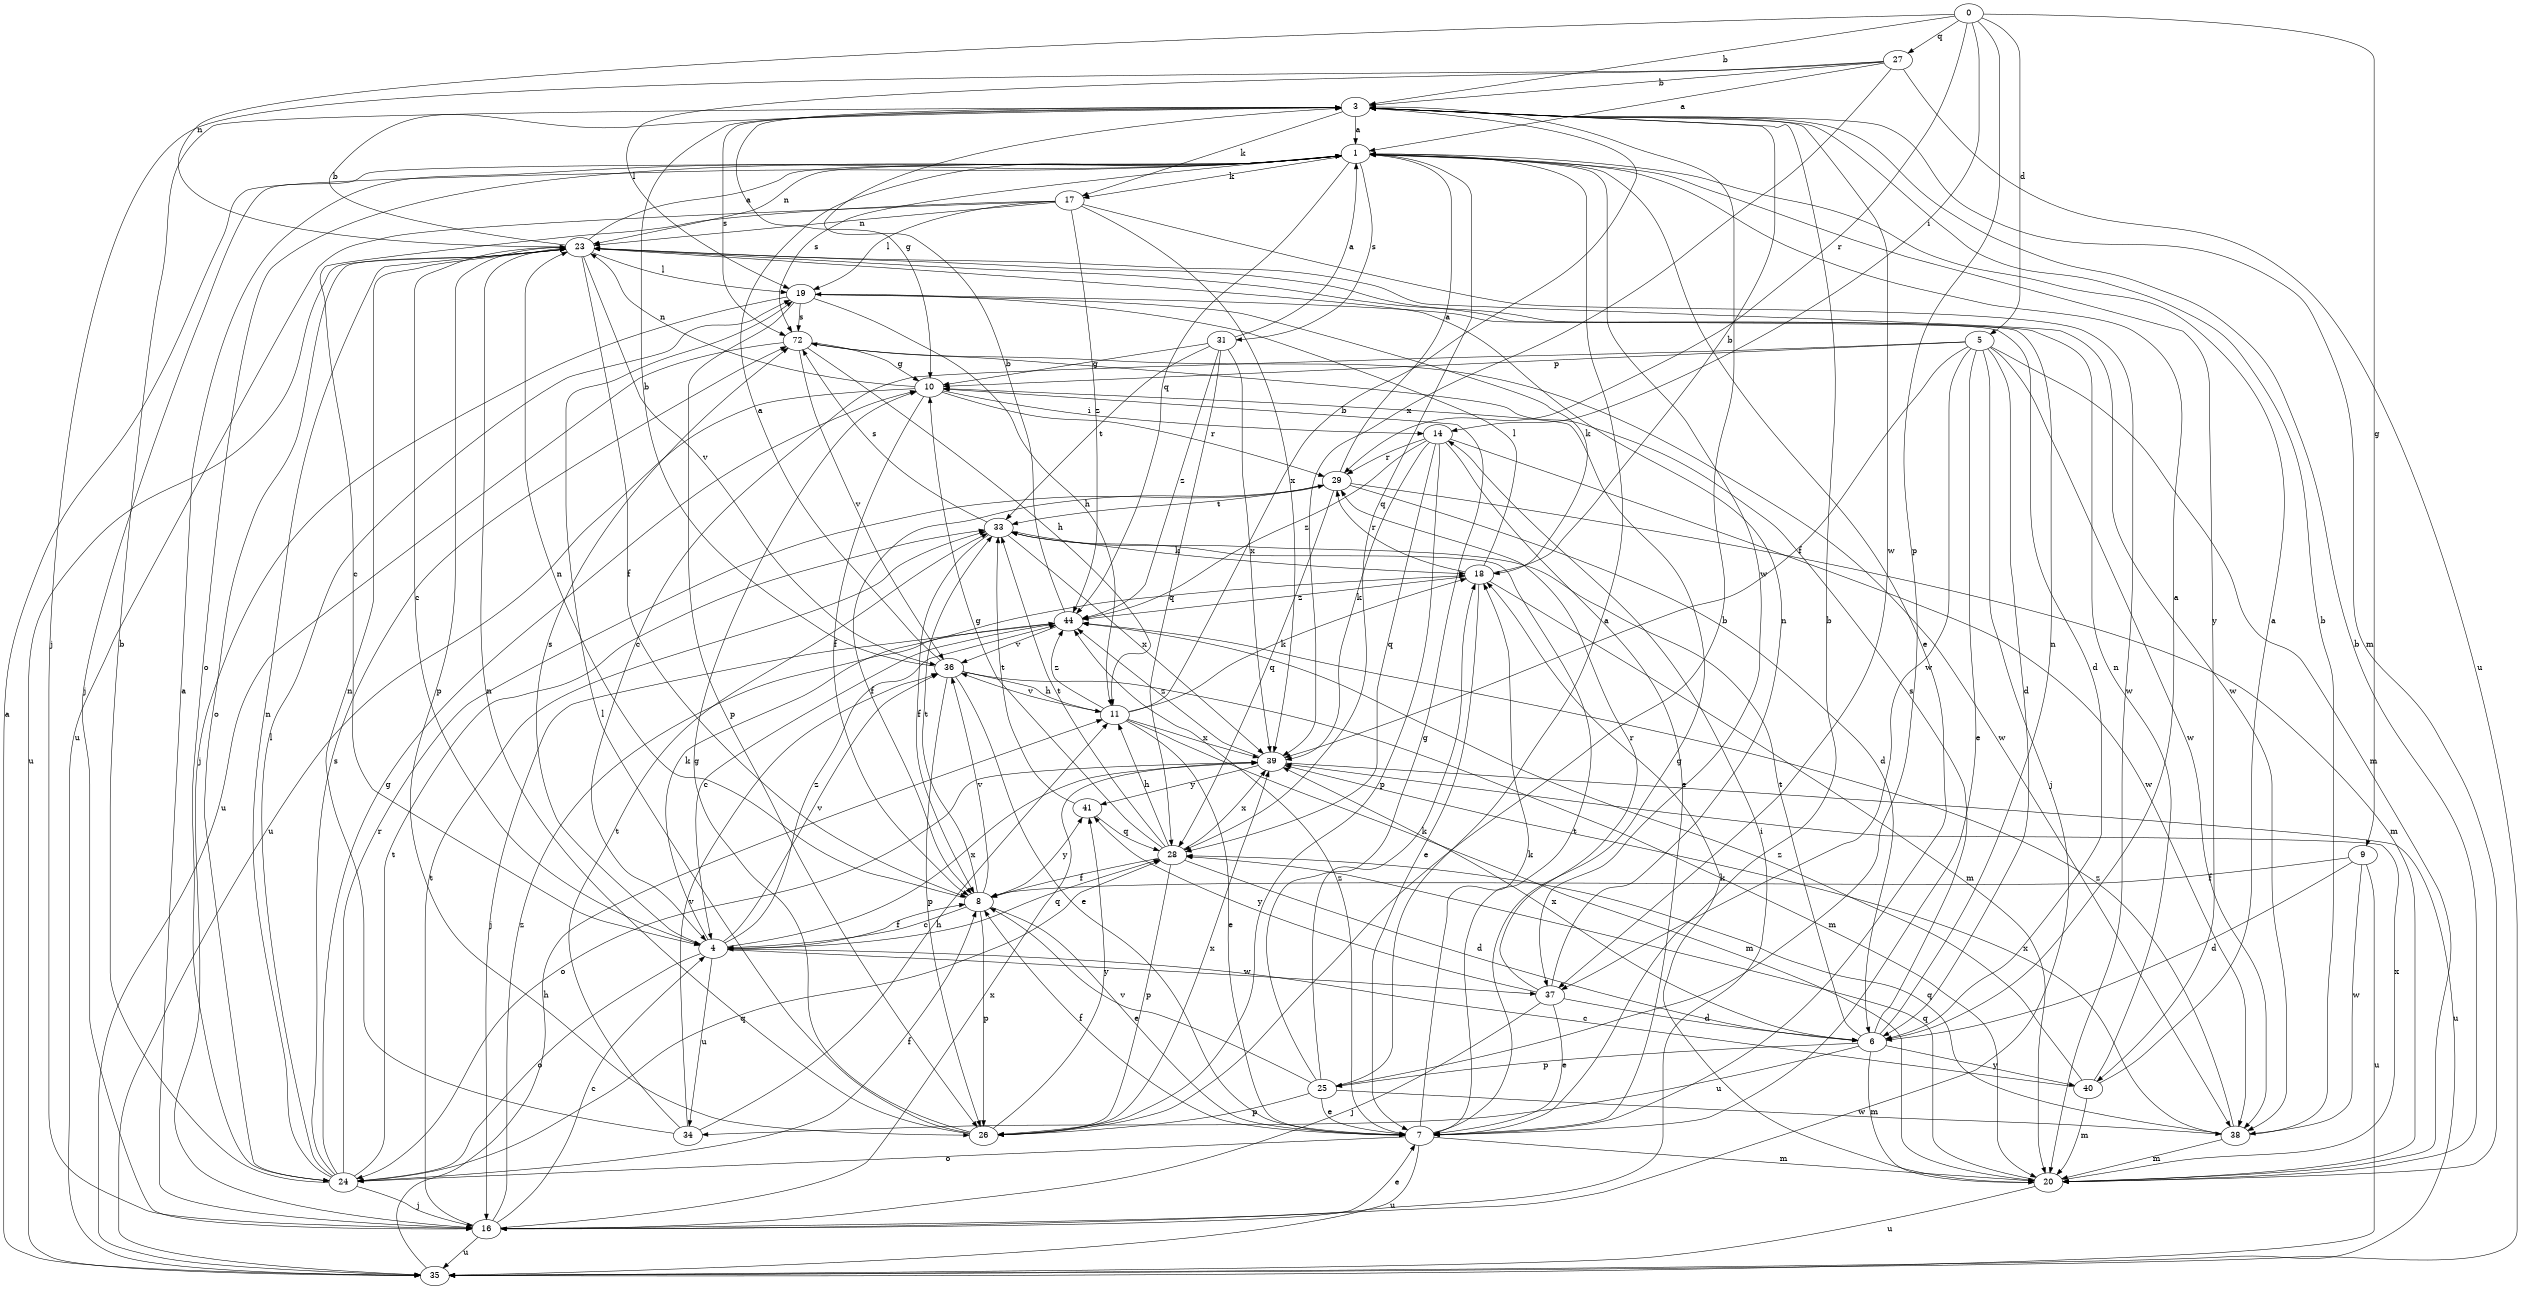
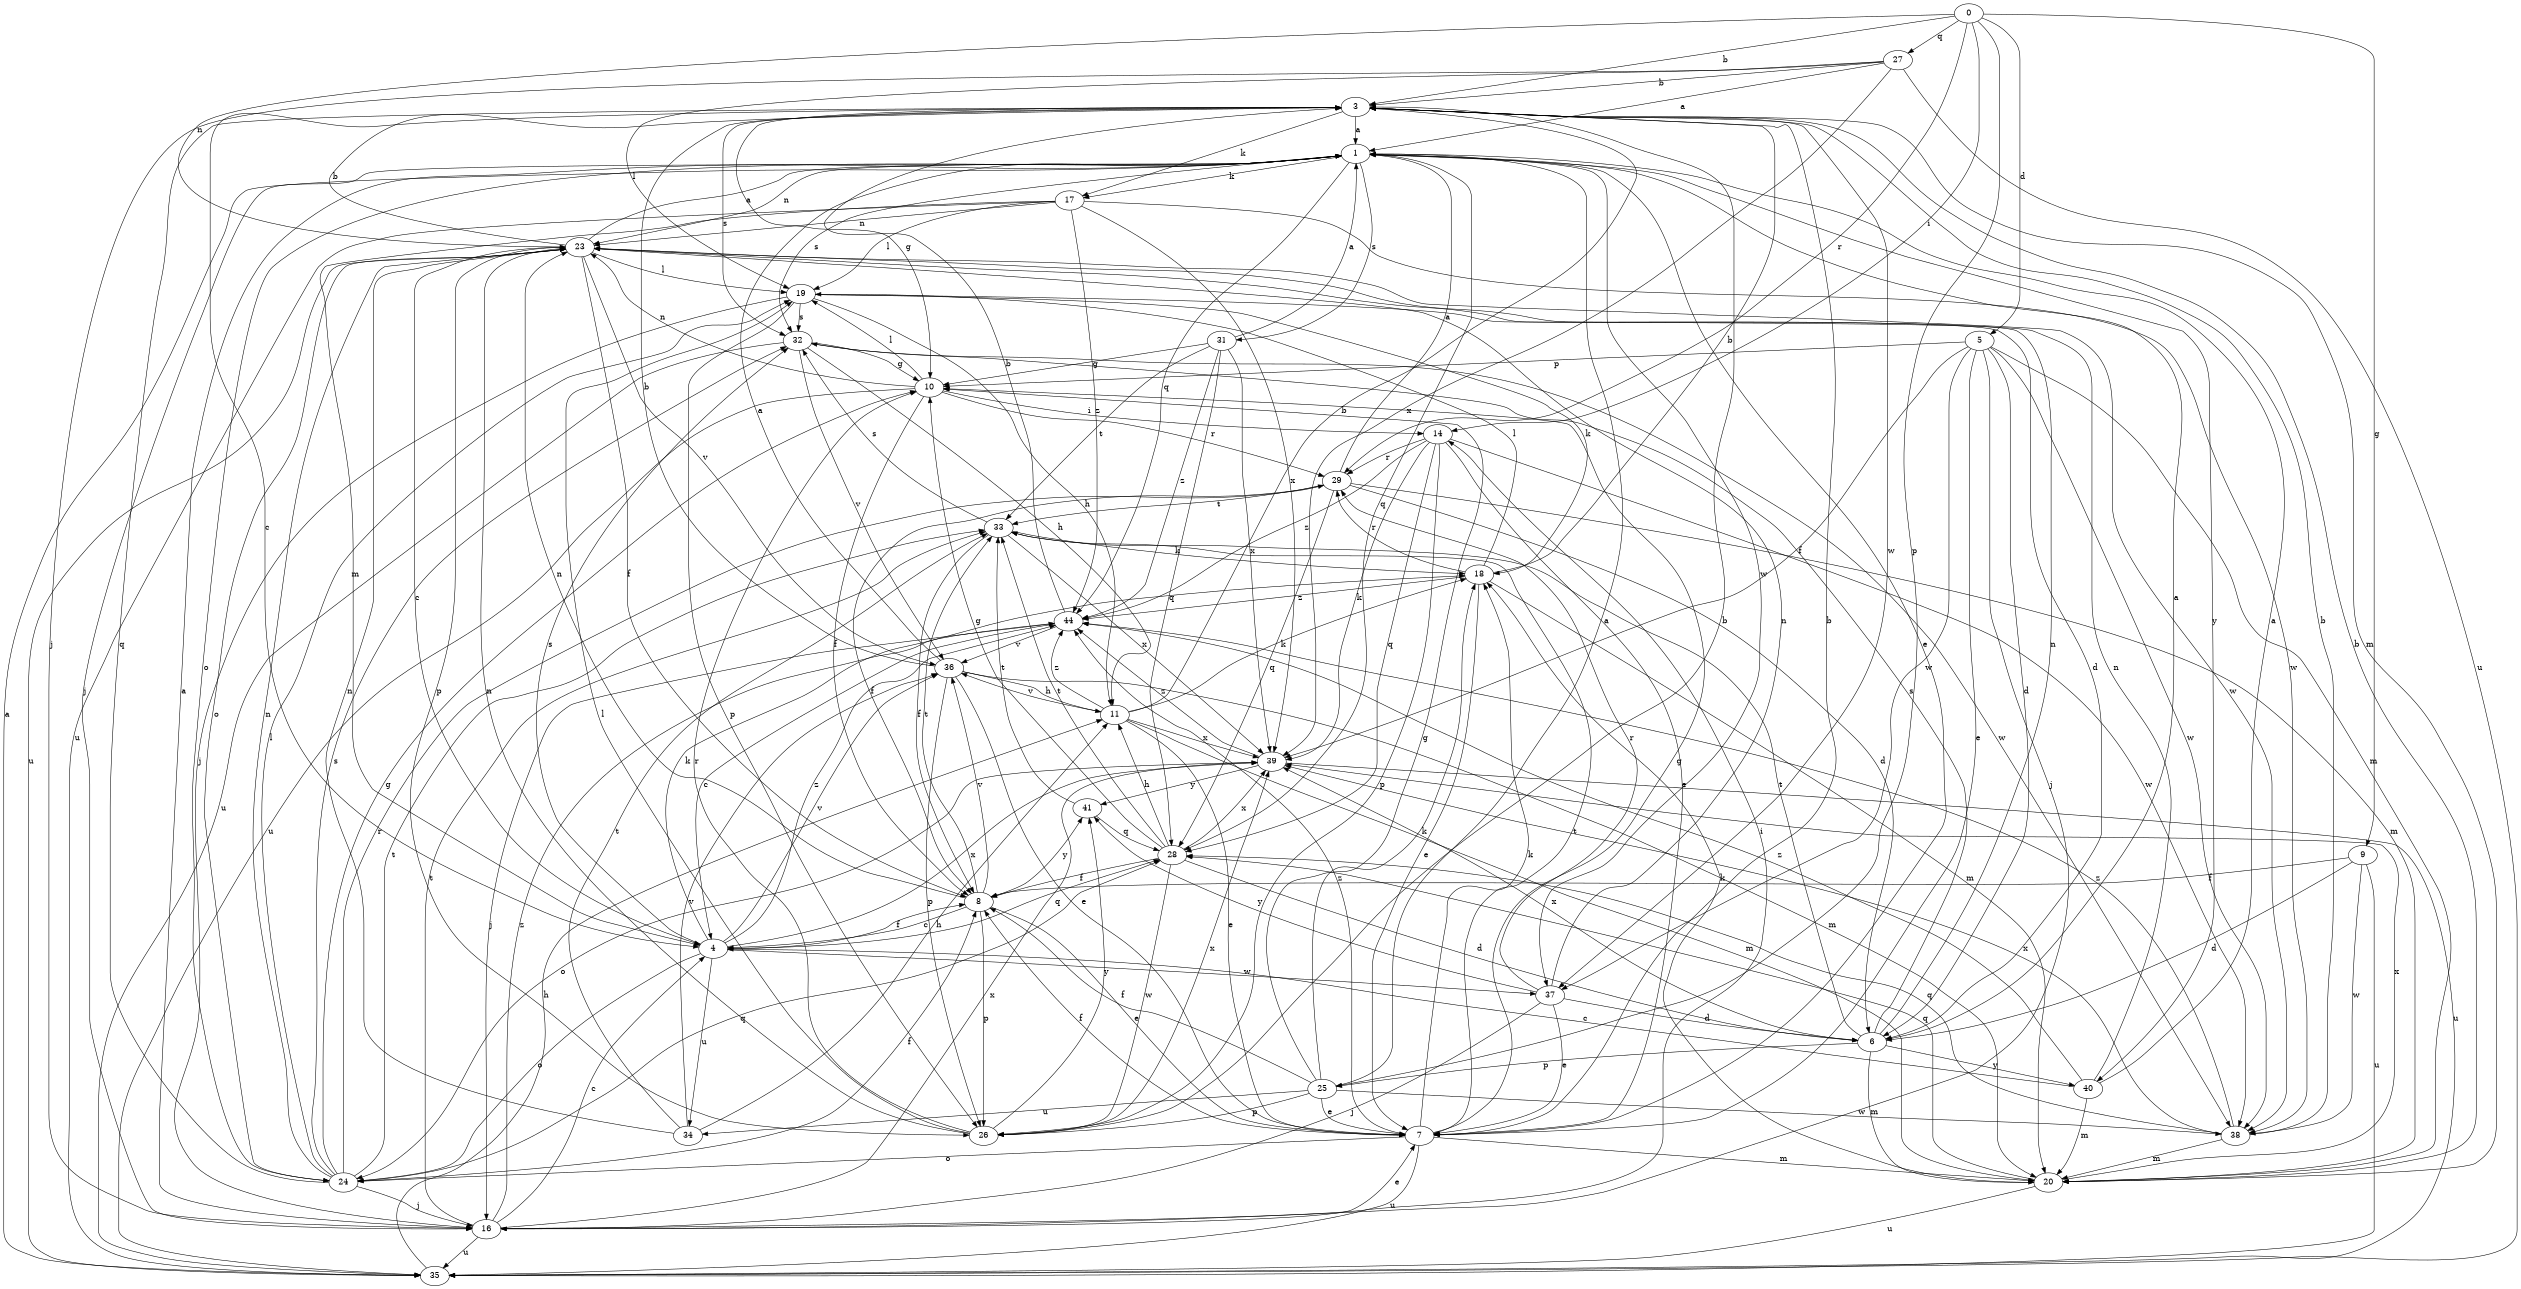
(1965, 316) -> (1895, 299)
none -> (872, 338)
(798, 341) -> (798, 341)
(1069, 369) -> (210, 162)
(355, 575) -> (355, 575)
(122, 645) -> (122, 645)
(697, 762) -> (697, 762)
(1123, 995) -> (1123, 995)
(1149, 995) -> (1149, 995)
(1200, 1125) -> (1008, 1112)
